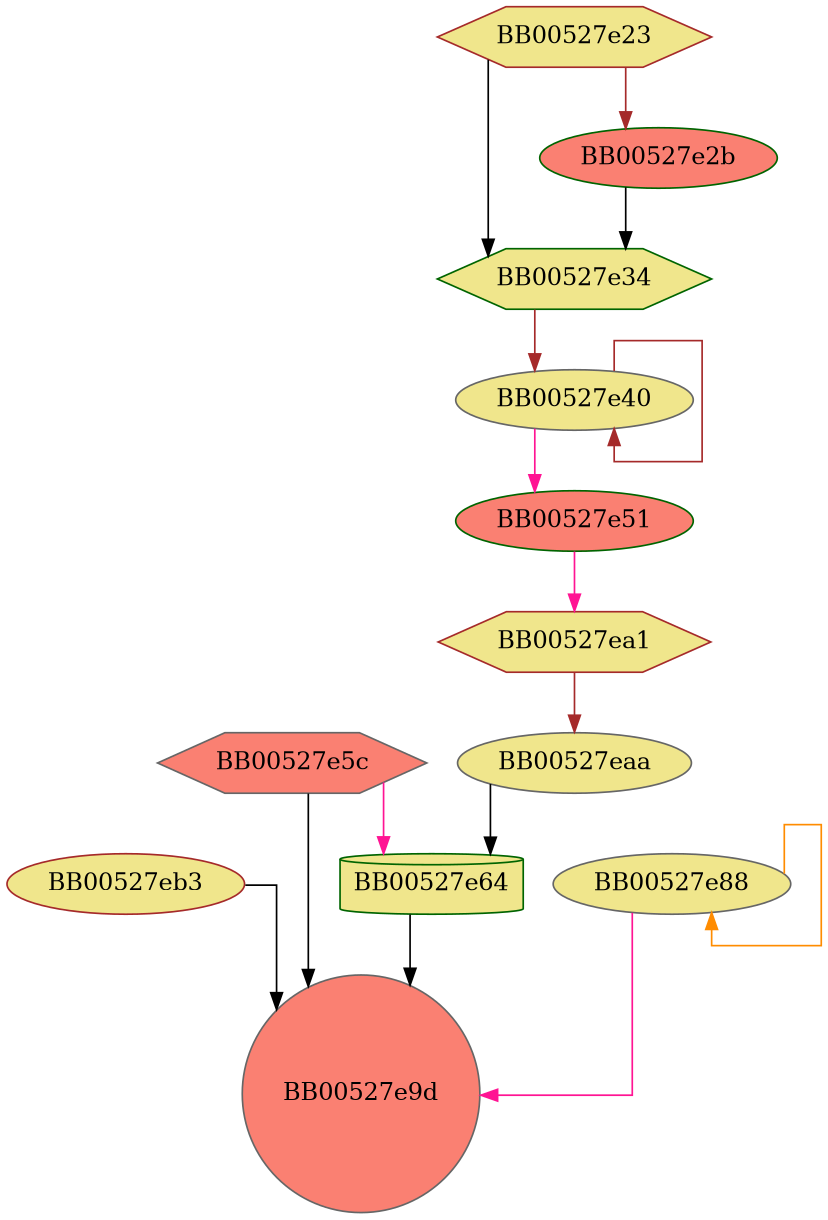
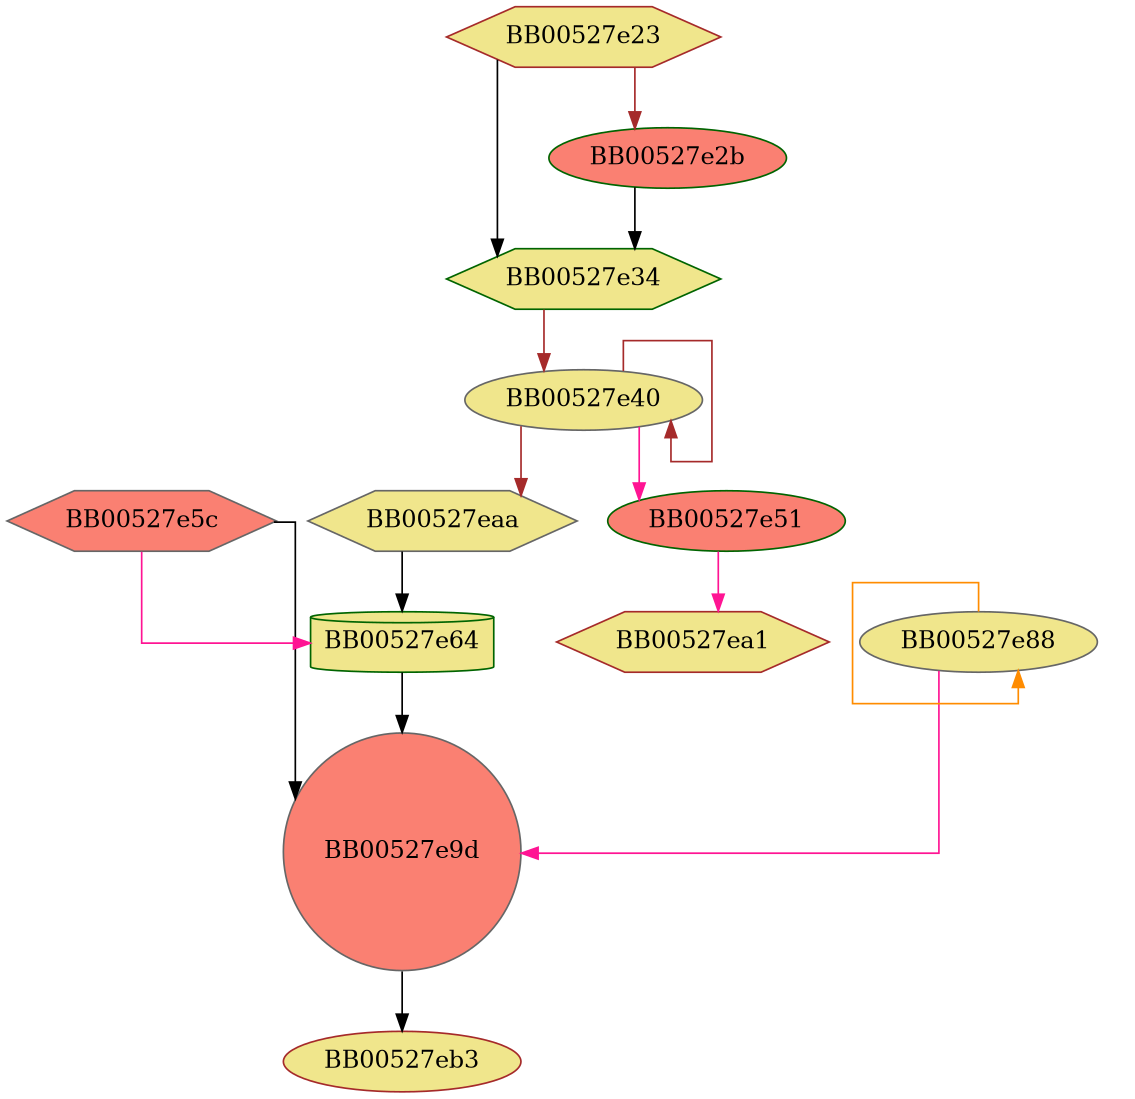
(574, 694) -> (521, 453)
(574, 763) -> (442, 521)
(277, 923) -> (402, 993)
